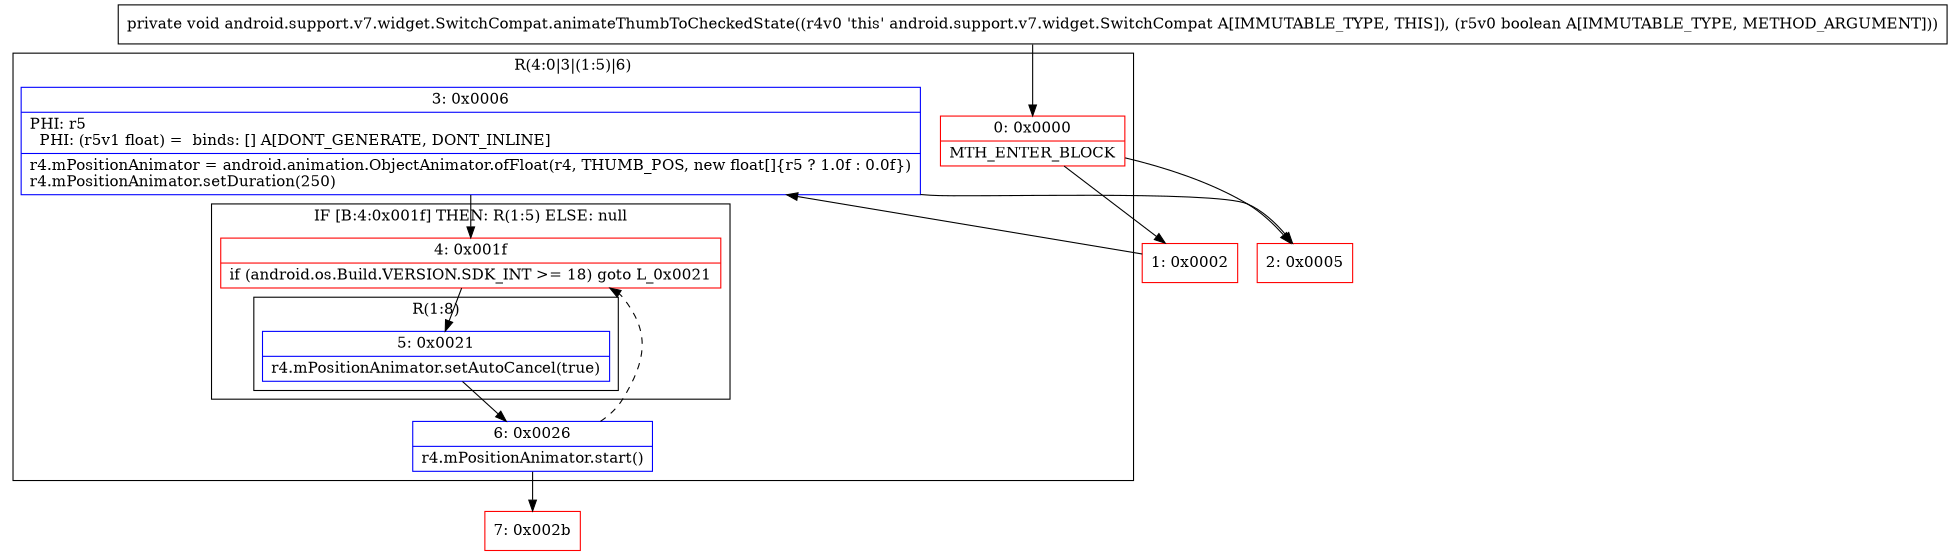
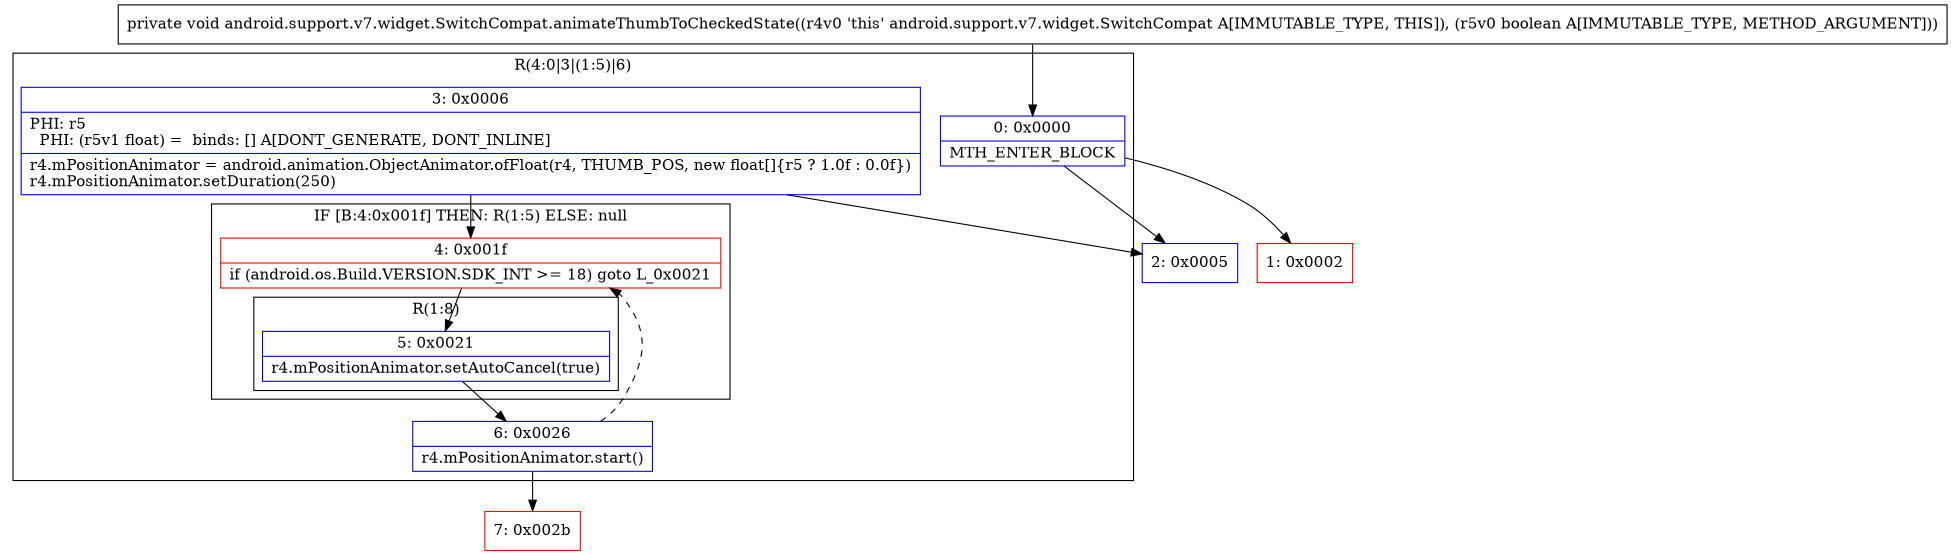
(1033, 141) -> (1033, 141)
(970, 225) -> none
(1305, 263) -> (1190, 263)
